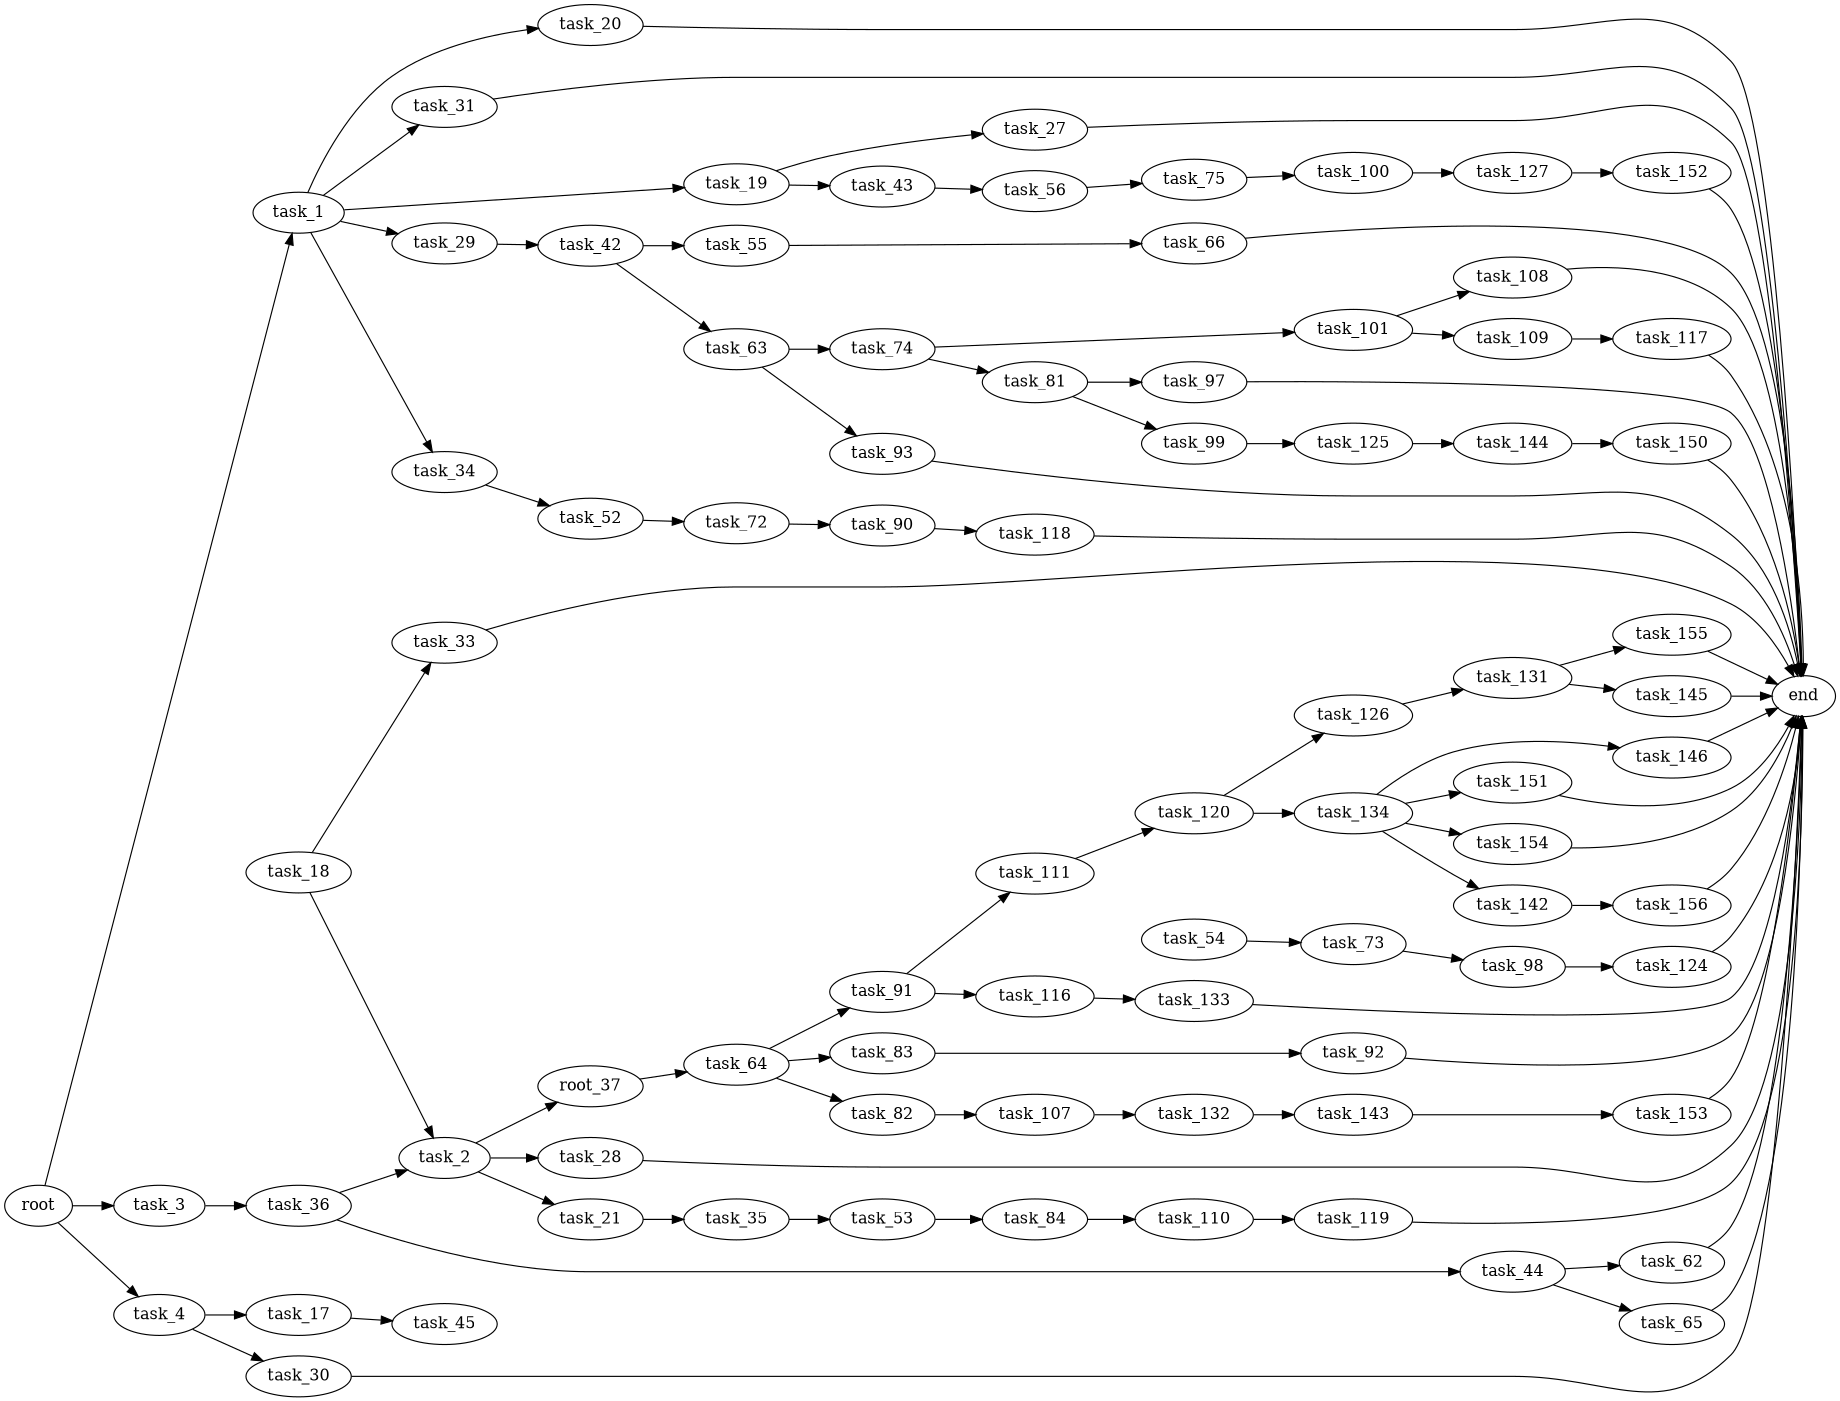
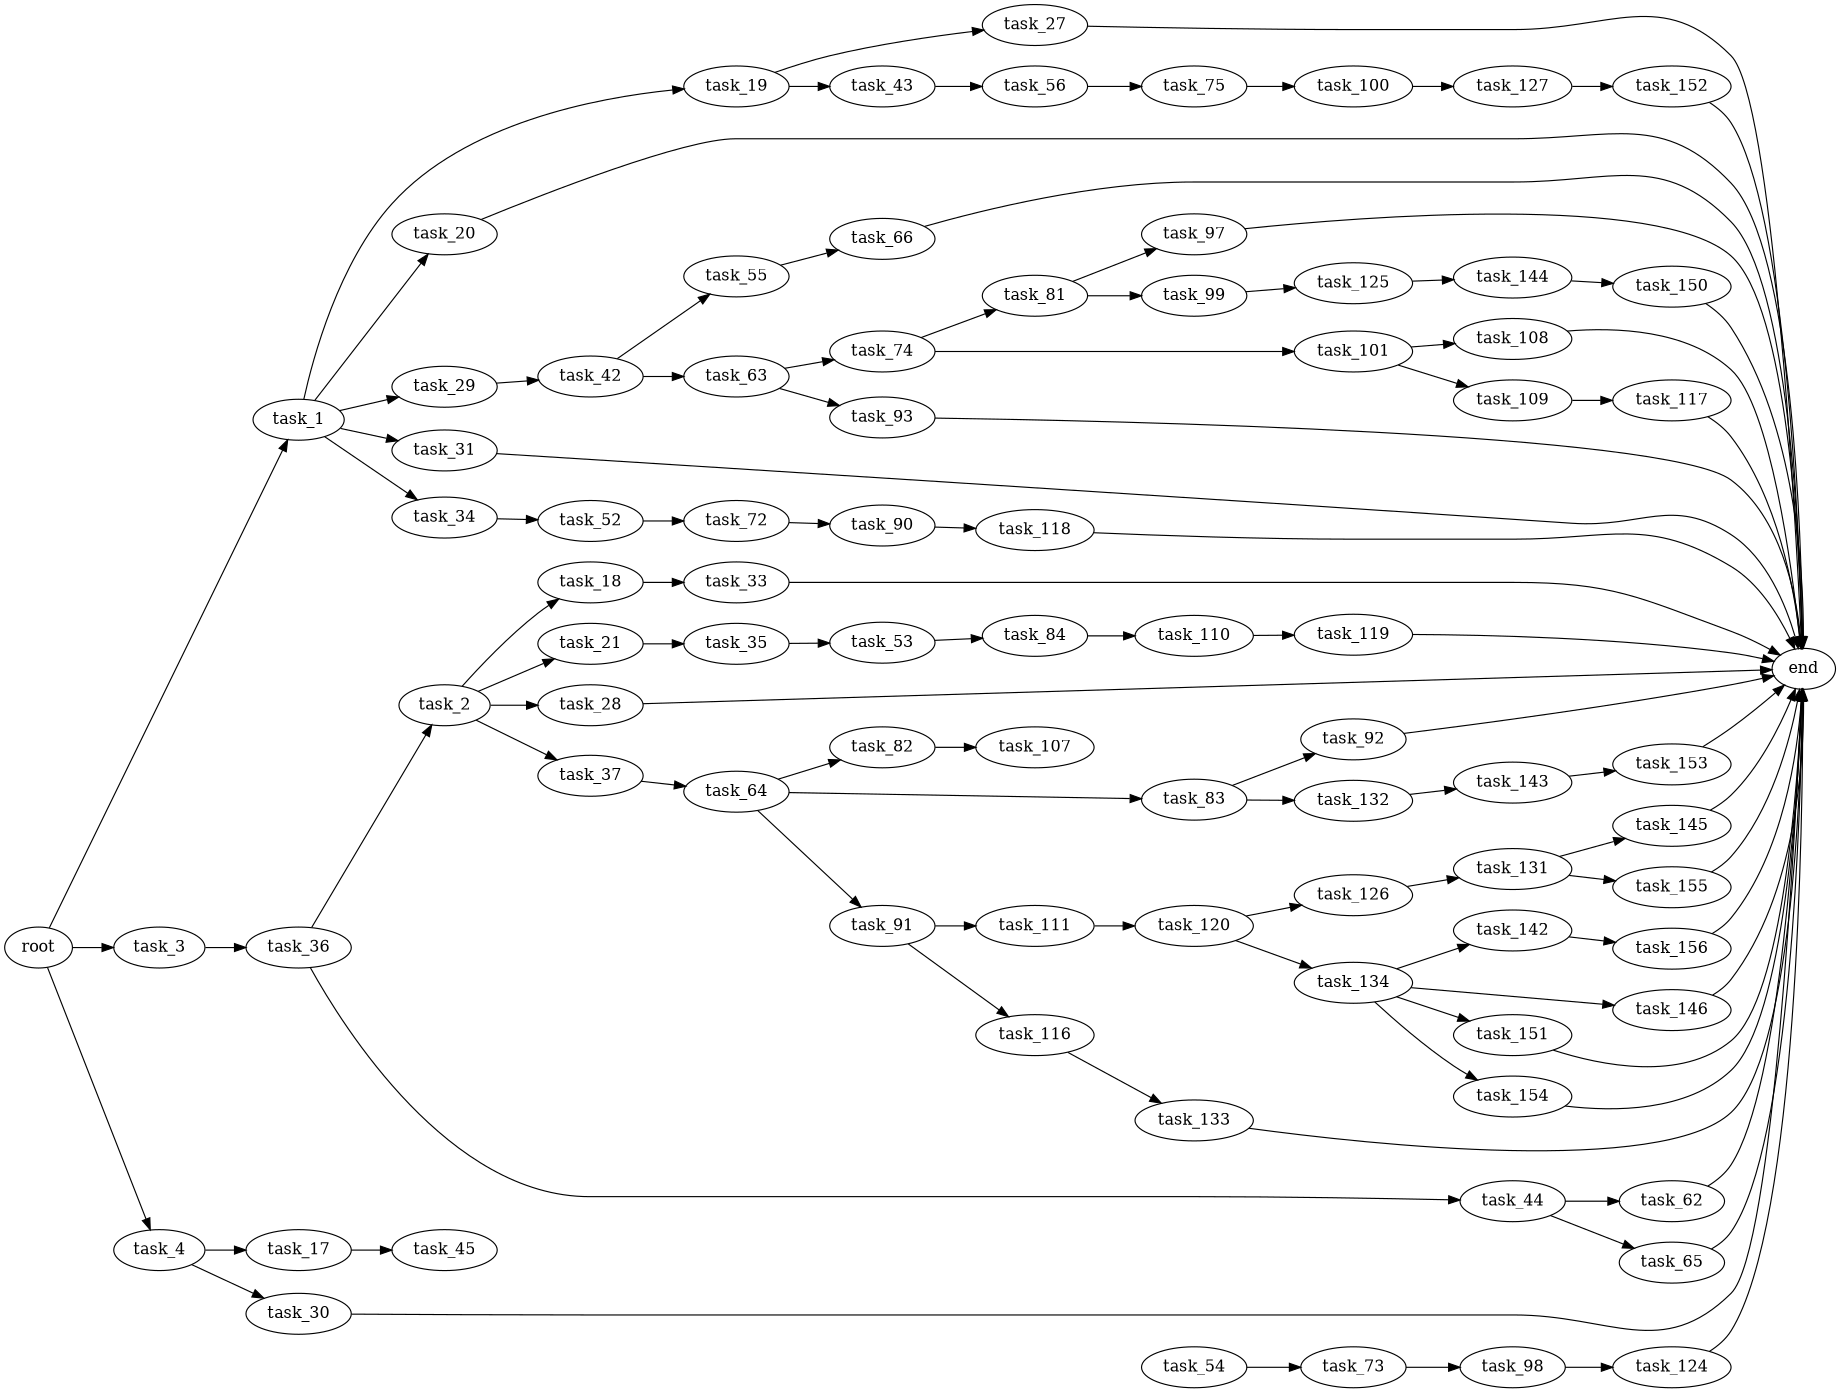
(369, 1010) -> (503, 643)
(590, 1086) -> (590, 776)
(1109, 1115) -> (1265, 800)
